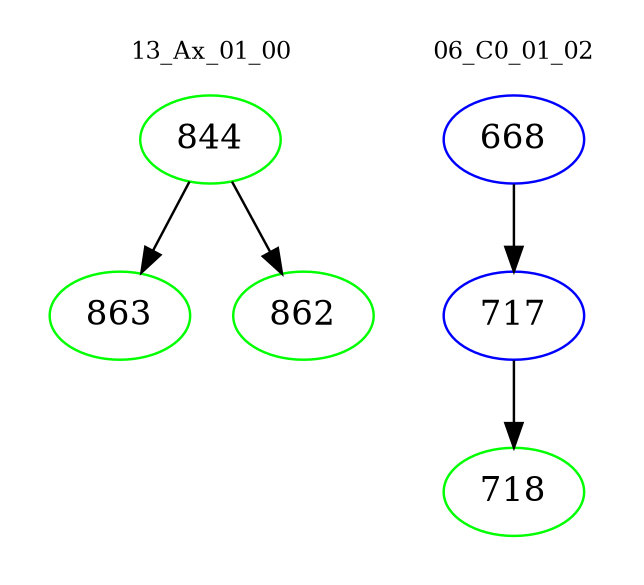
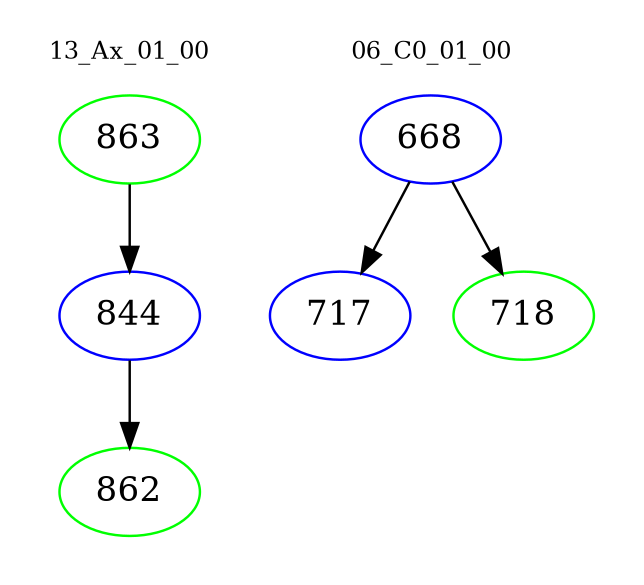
(514, 53) -> (432, 53)
(210, 139) -> (130, 316)
(171, 216) -> (130, 216)
(514, 392) -> (471, 217)
